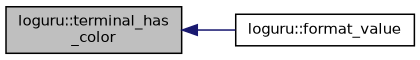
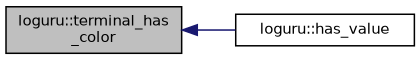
(325, 30) -> (325, 30)
